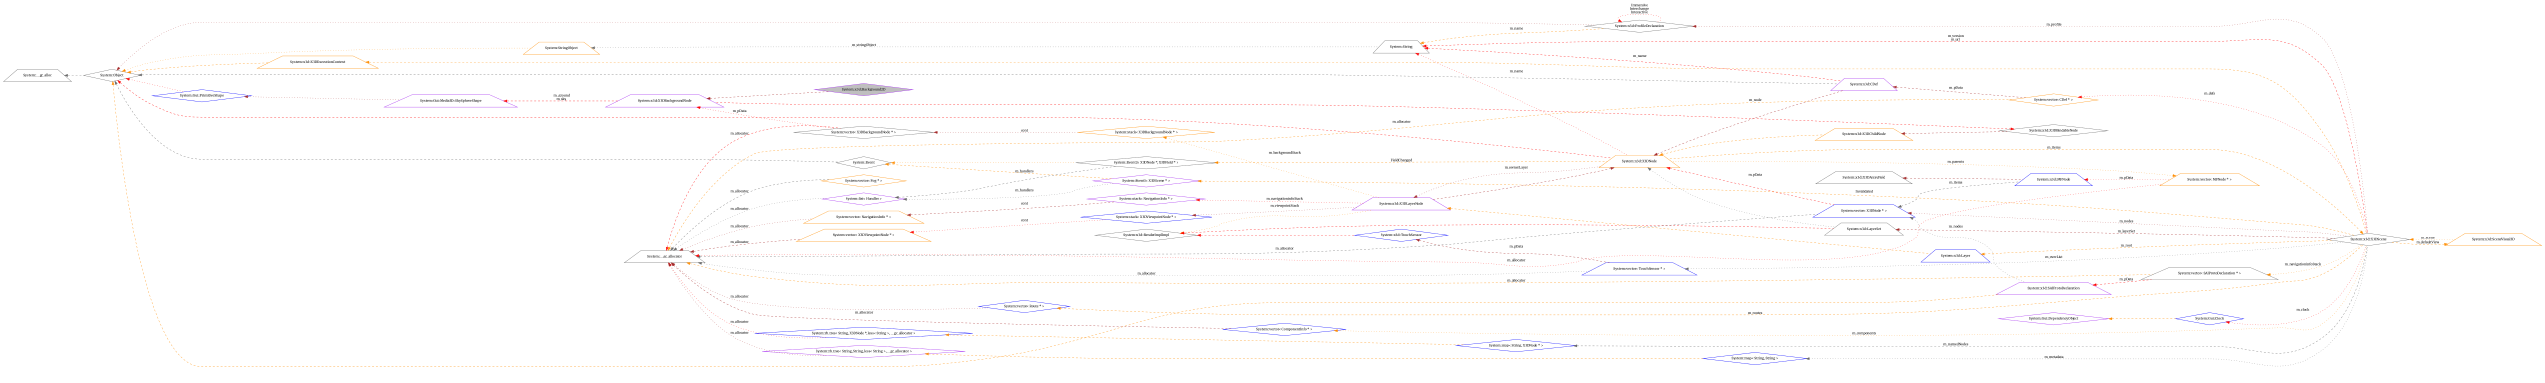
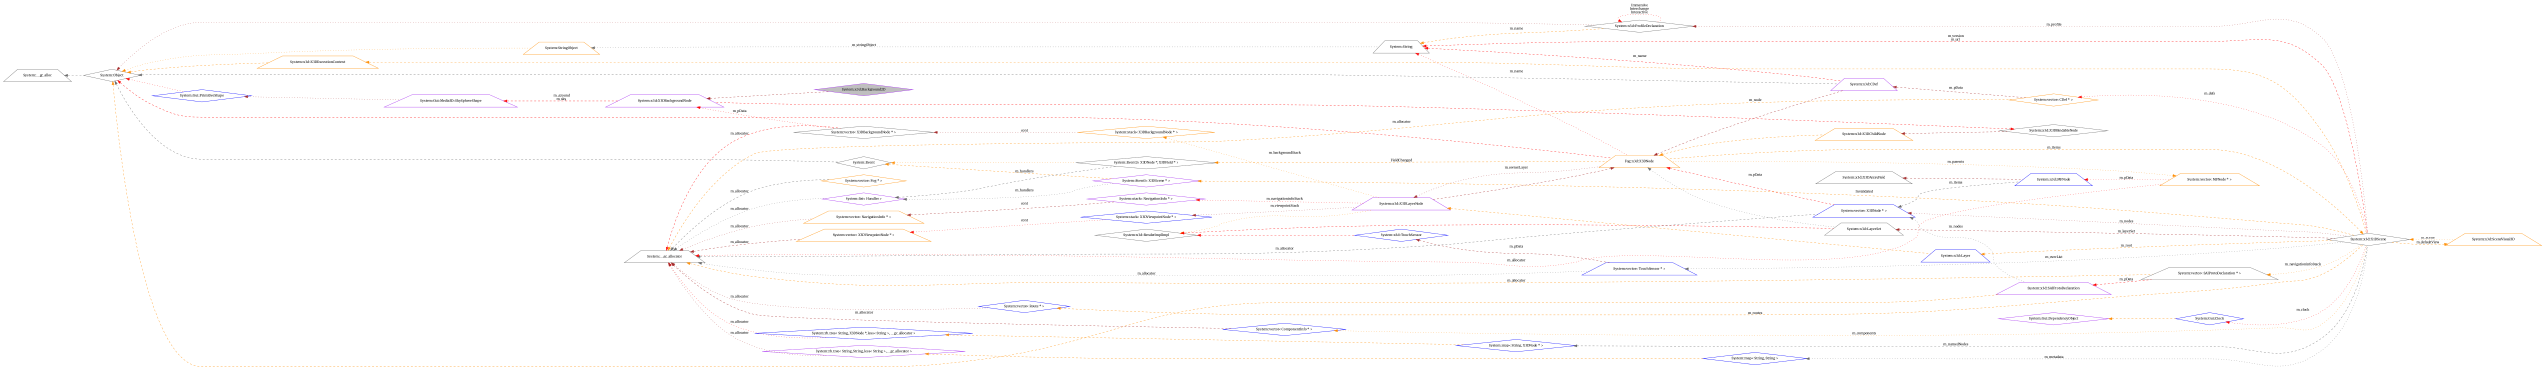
(1639, 161) -> (1639, 161)
(2369, 239) -> (2369, 239)
